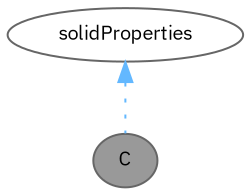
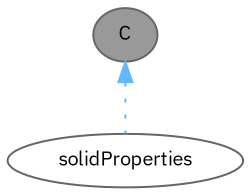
(125, 108) -> (125, 108)
